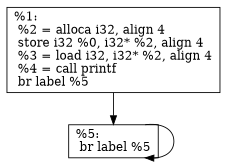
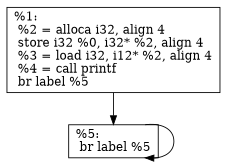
(113, 56) -> (113, 56)
